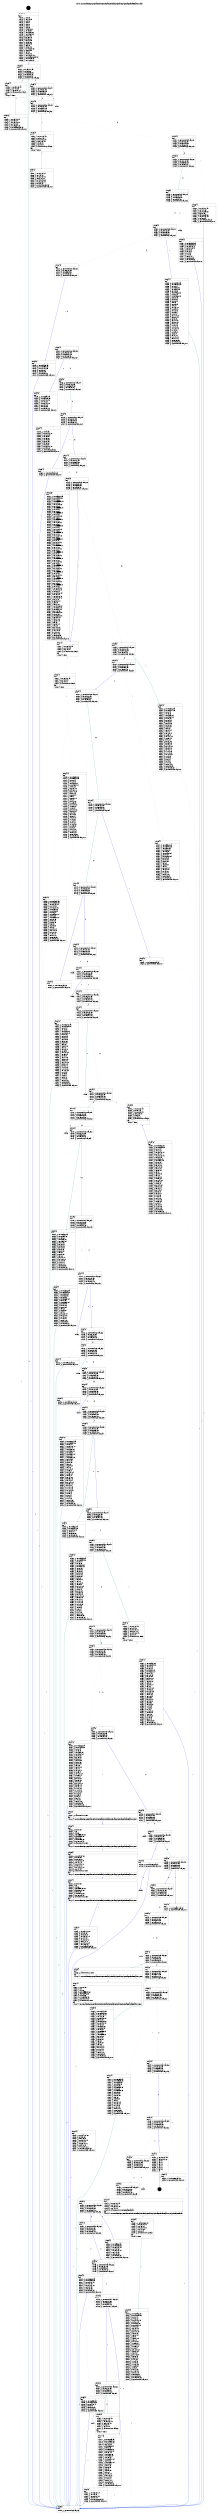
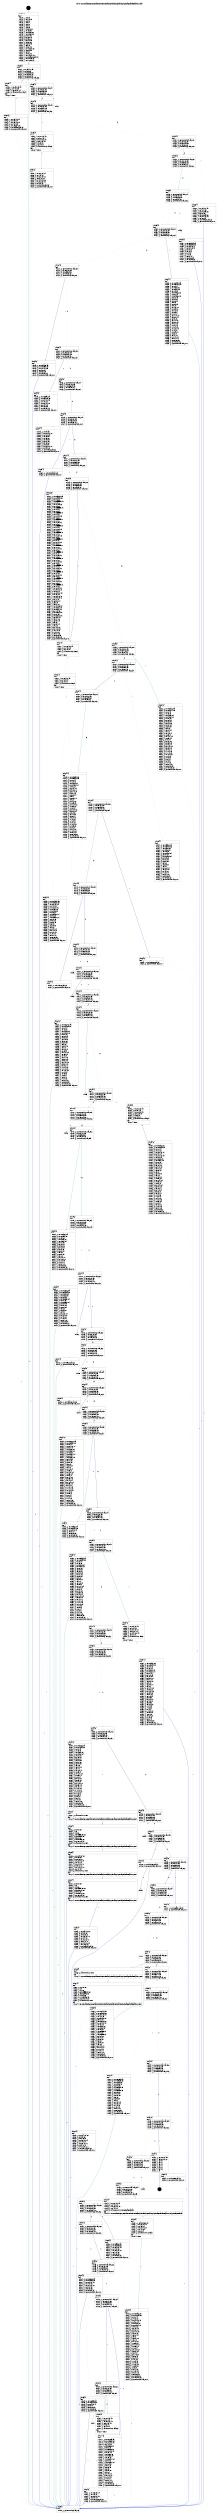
(93, 751) -> (82, 737)
